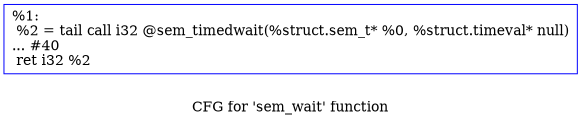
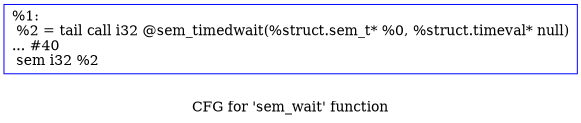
(51, 61) -> (55, 61)
